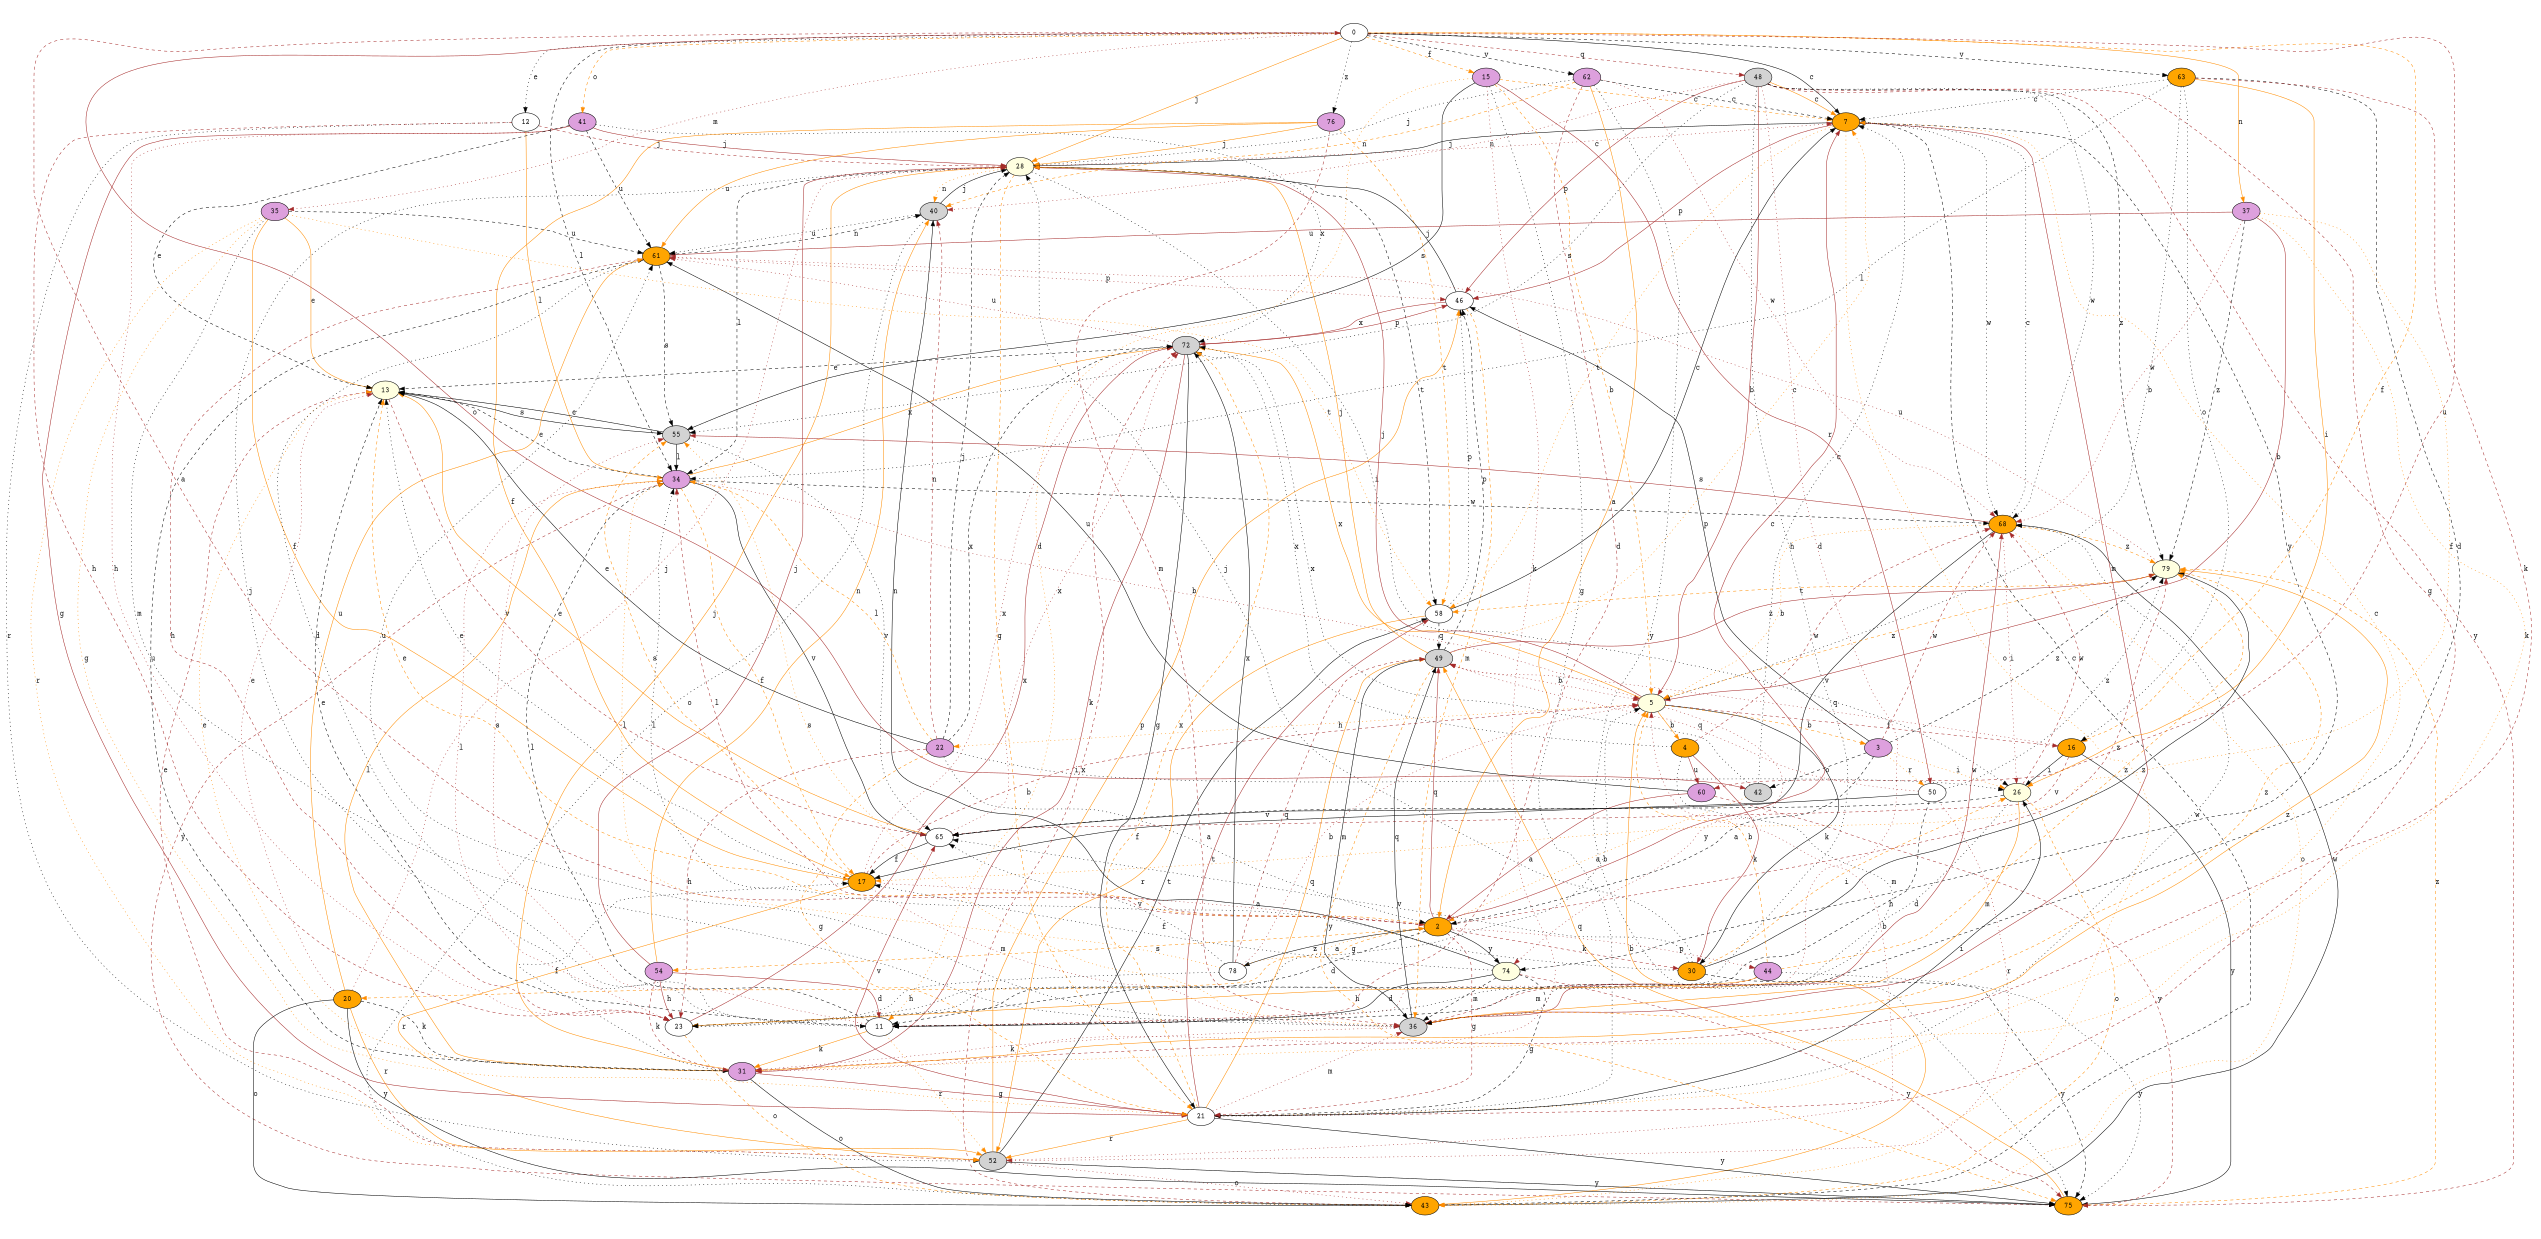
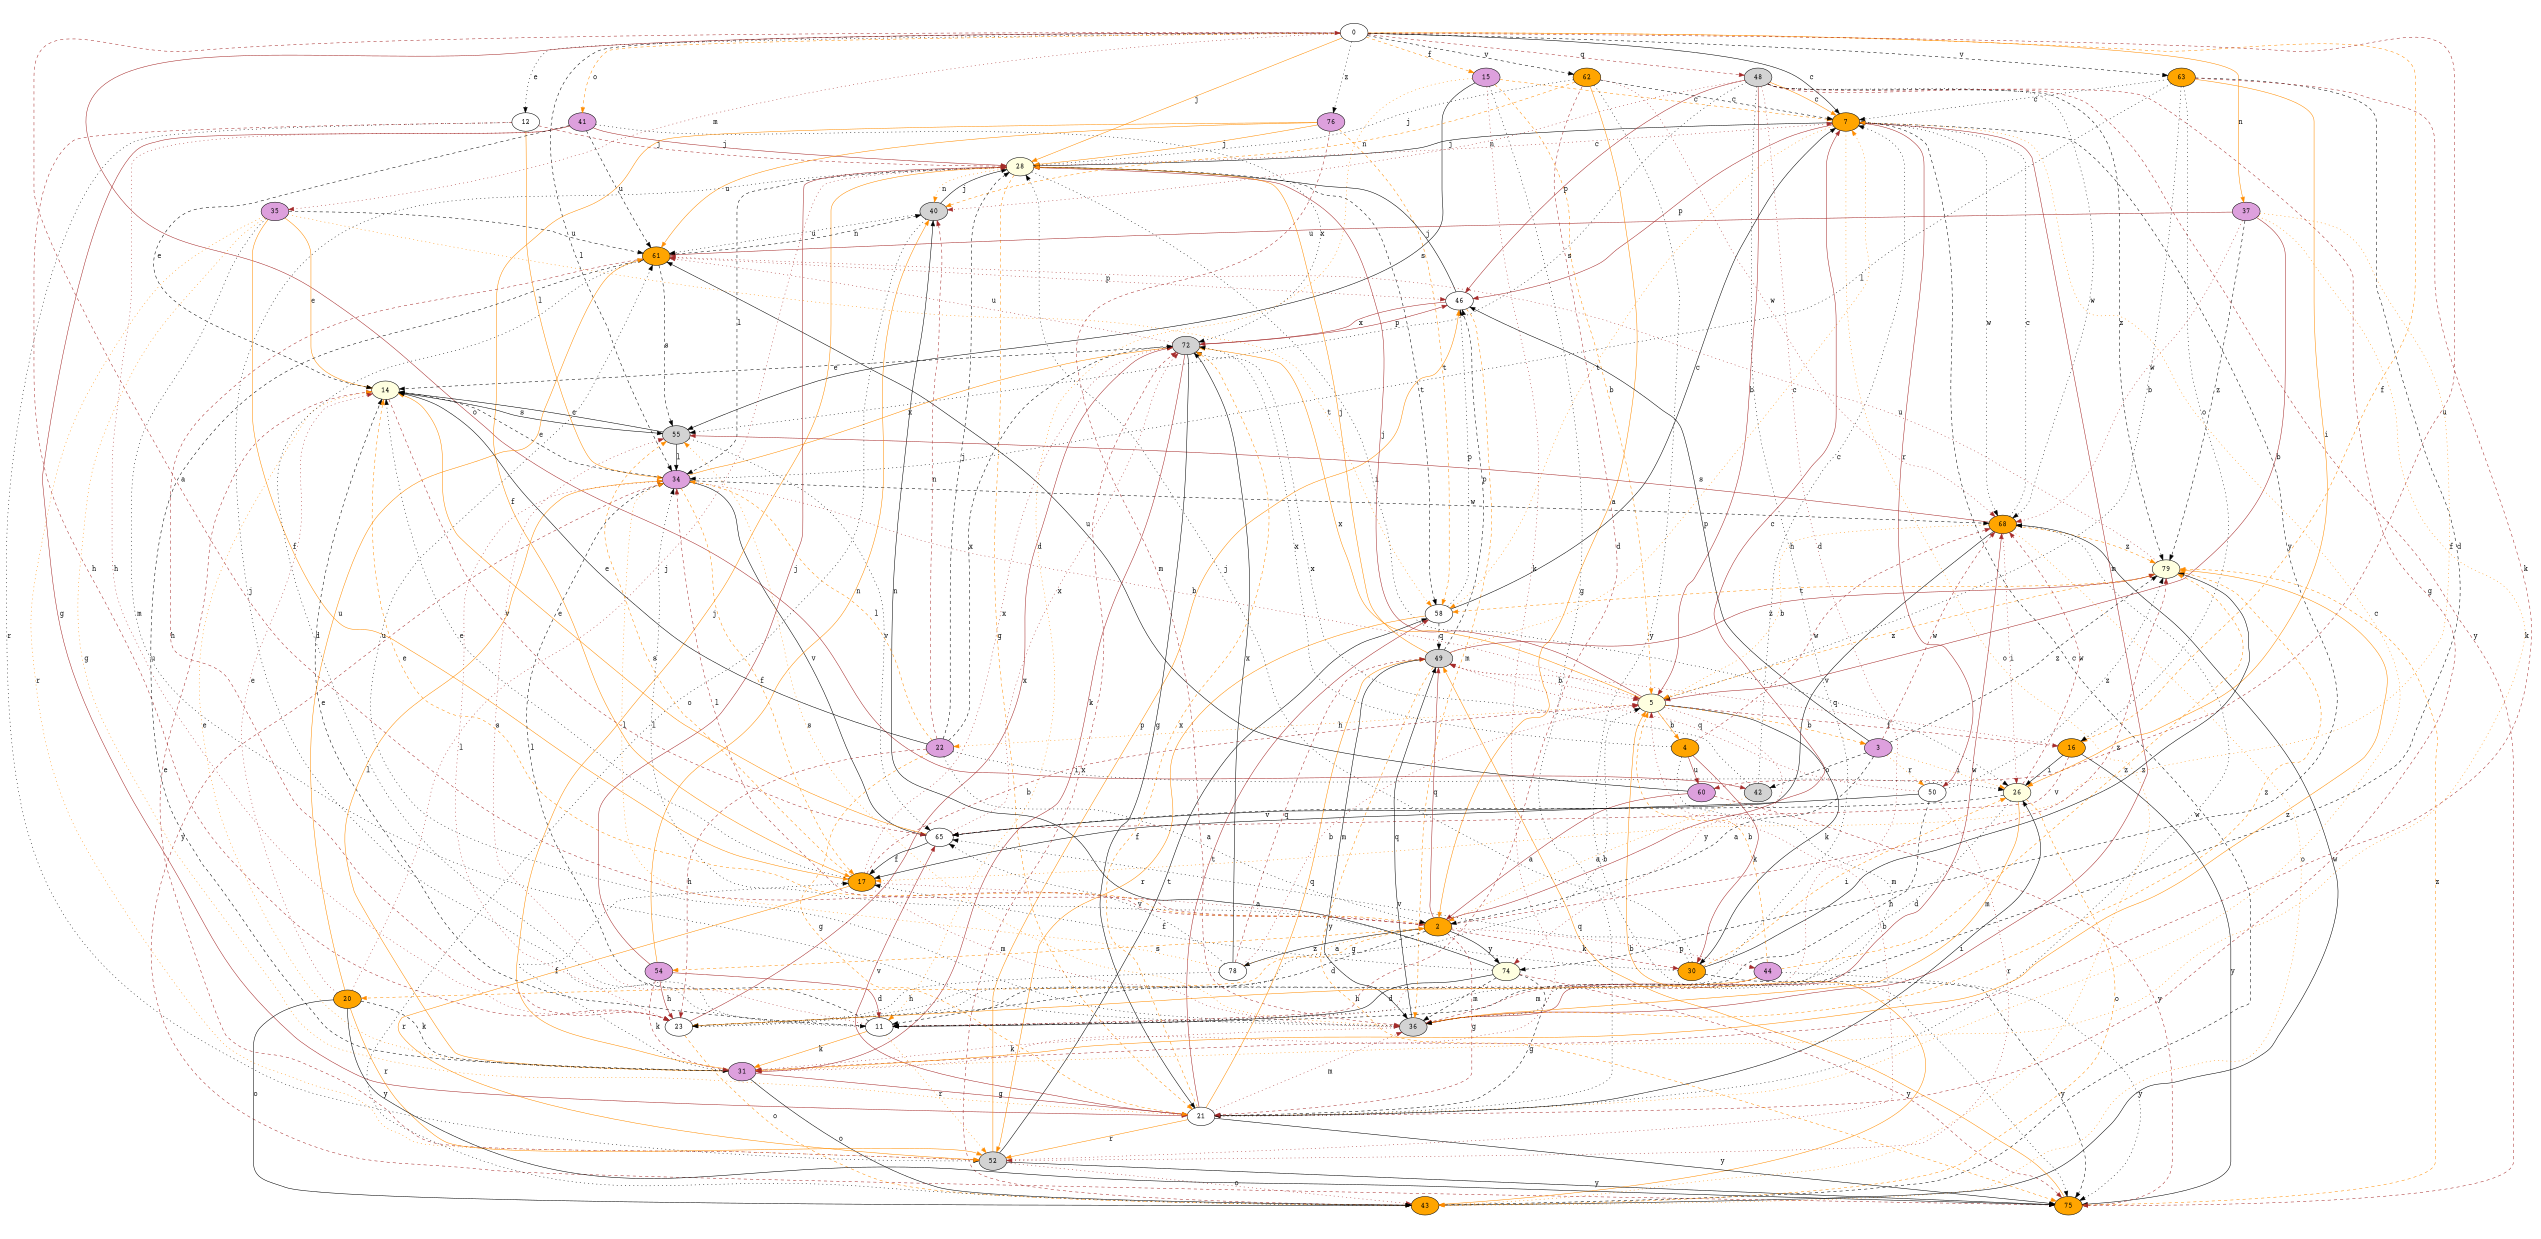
(1587, 77) -> (1587, 77)
(385, 390) -> (385, 390)
(1742, 395) -> (1902, 449)
